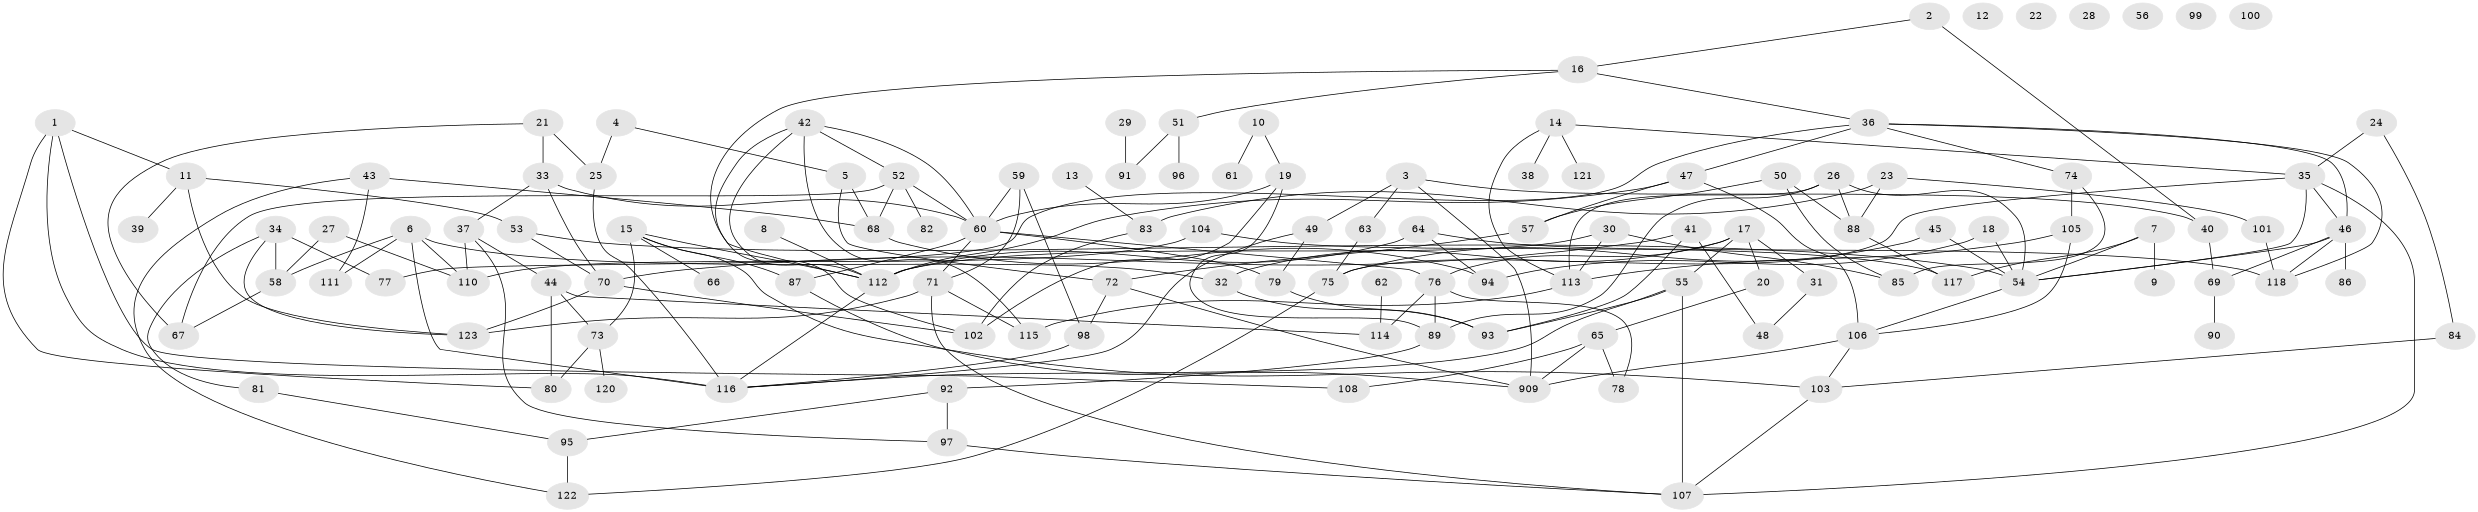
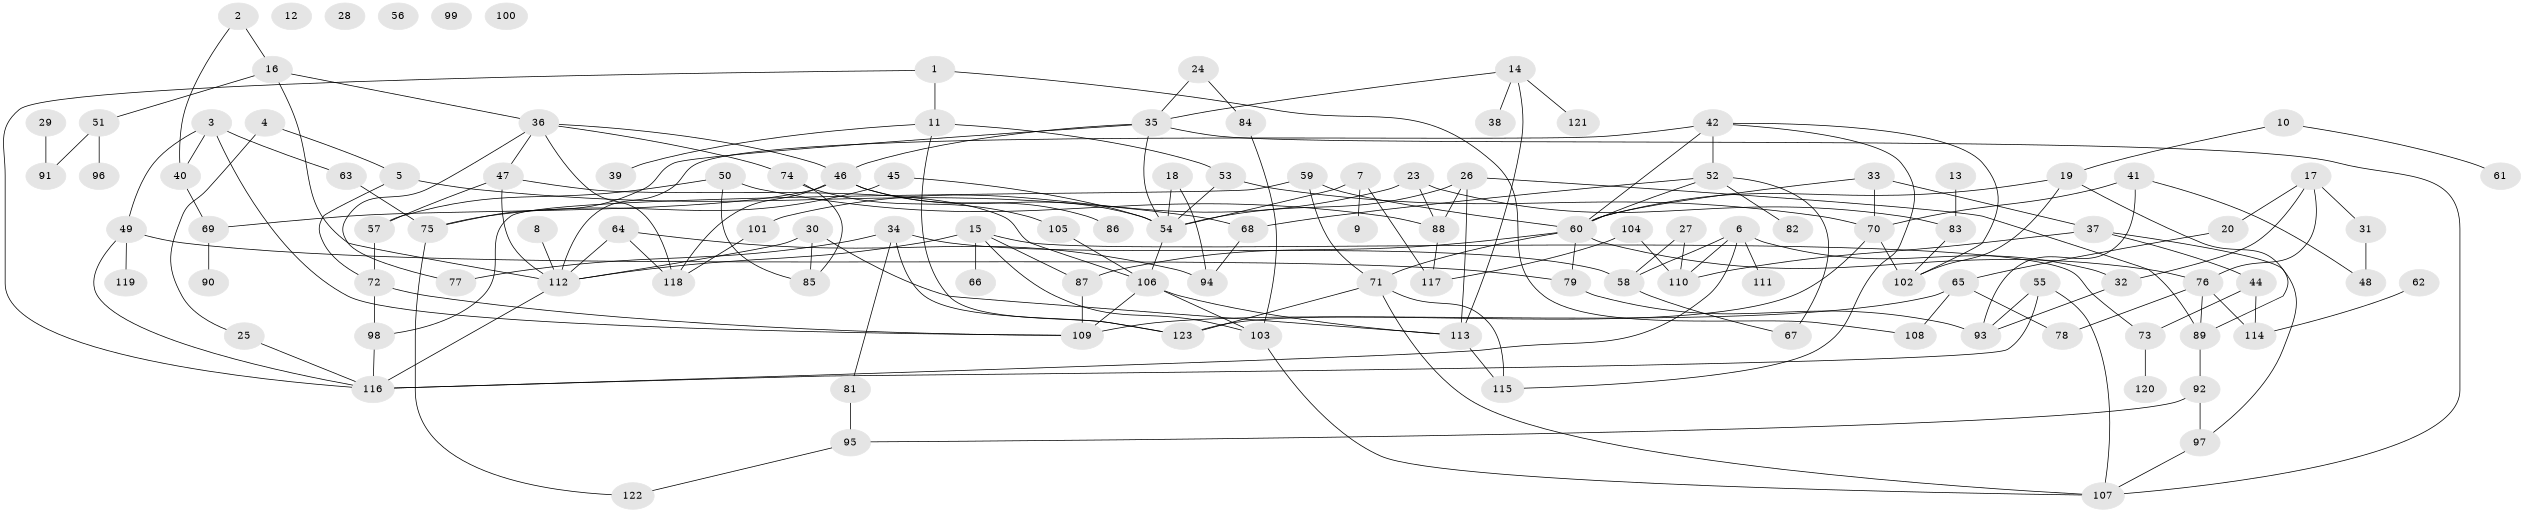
(2036, 16) -> none
(543, 123) -> none
(370, 176) -> none
(1713, 256) -> none
(1822, 259) -> (1253, 311)
none -> (126, 283)
(551, 389) -> none
(1529, 389) -> (1082, 336)
